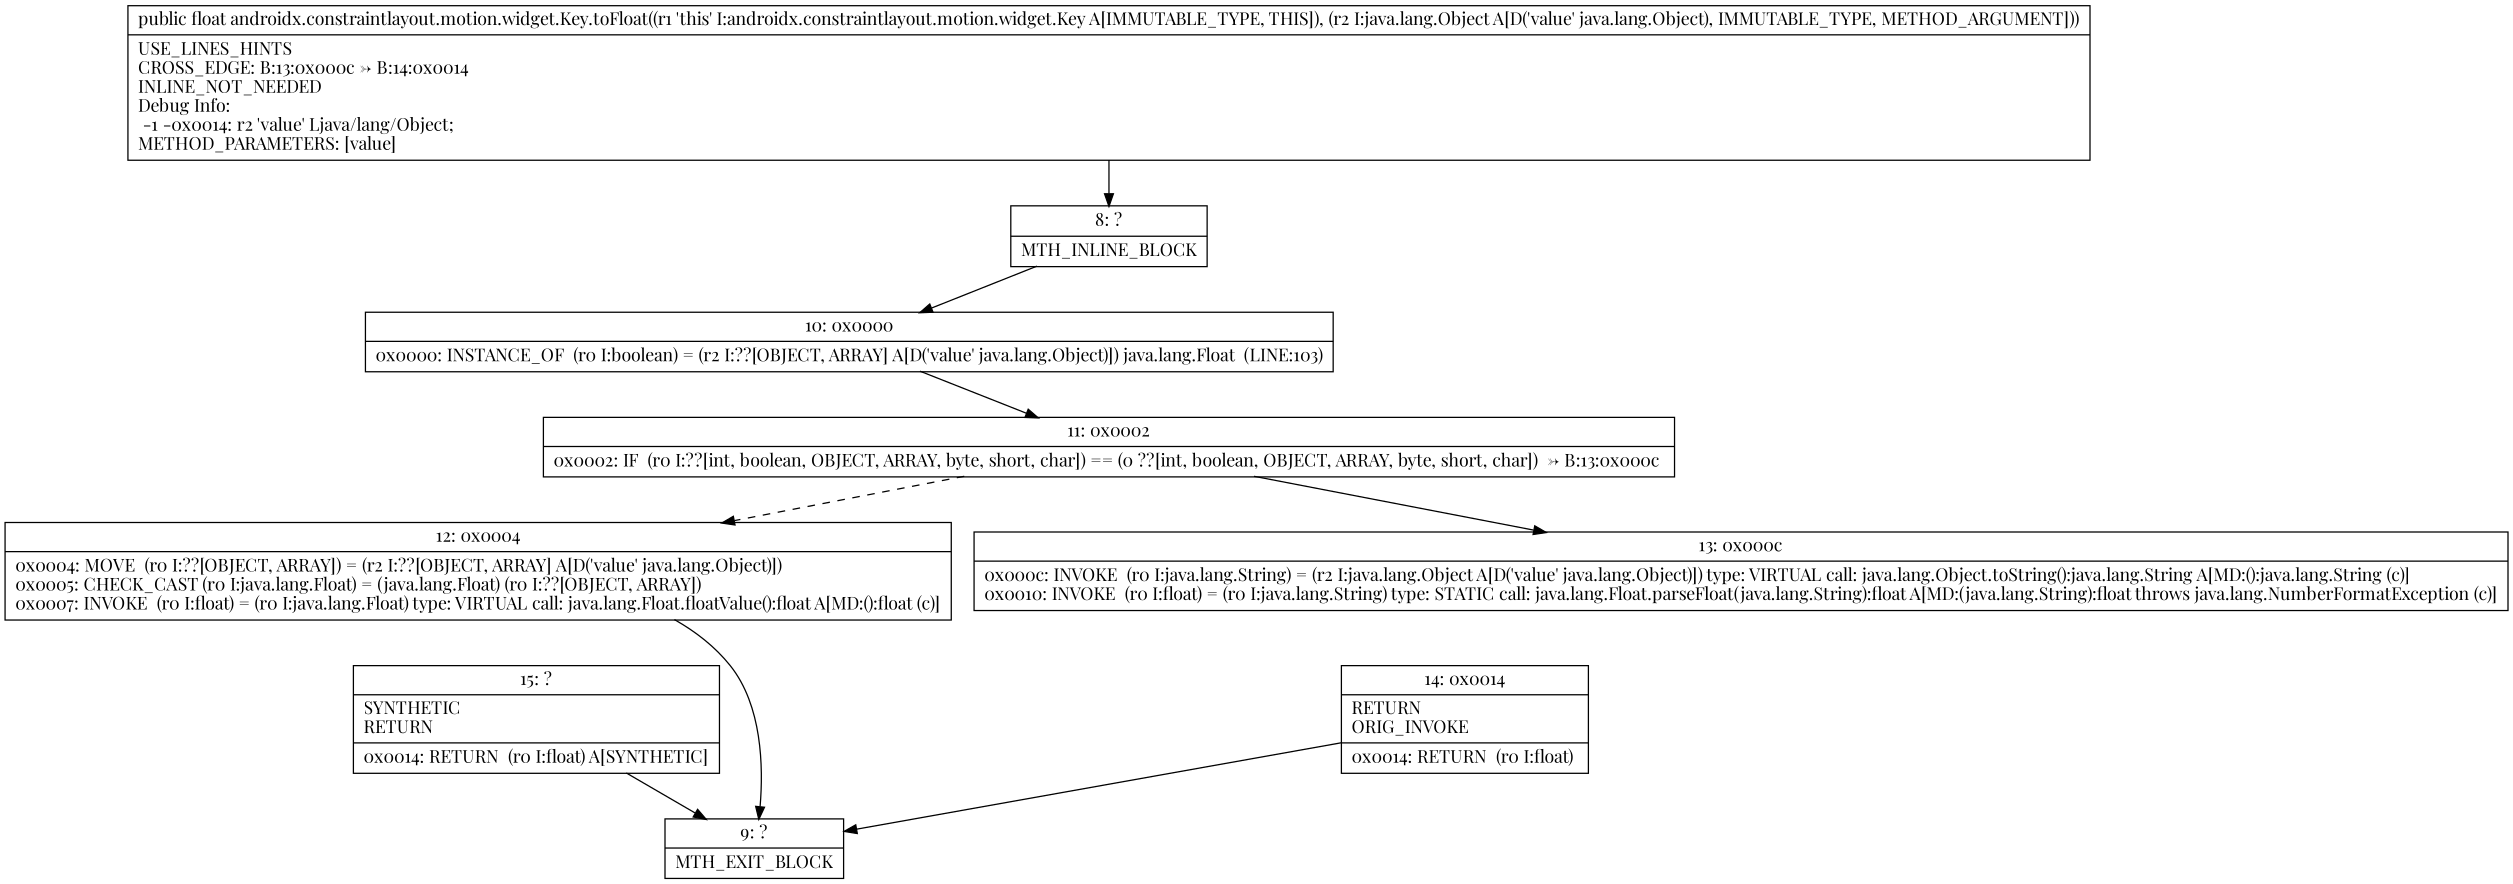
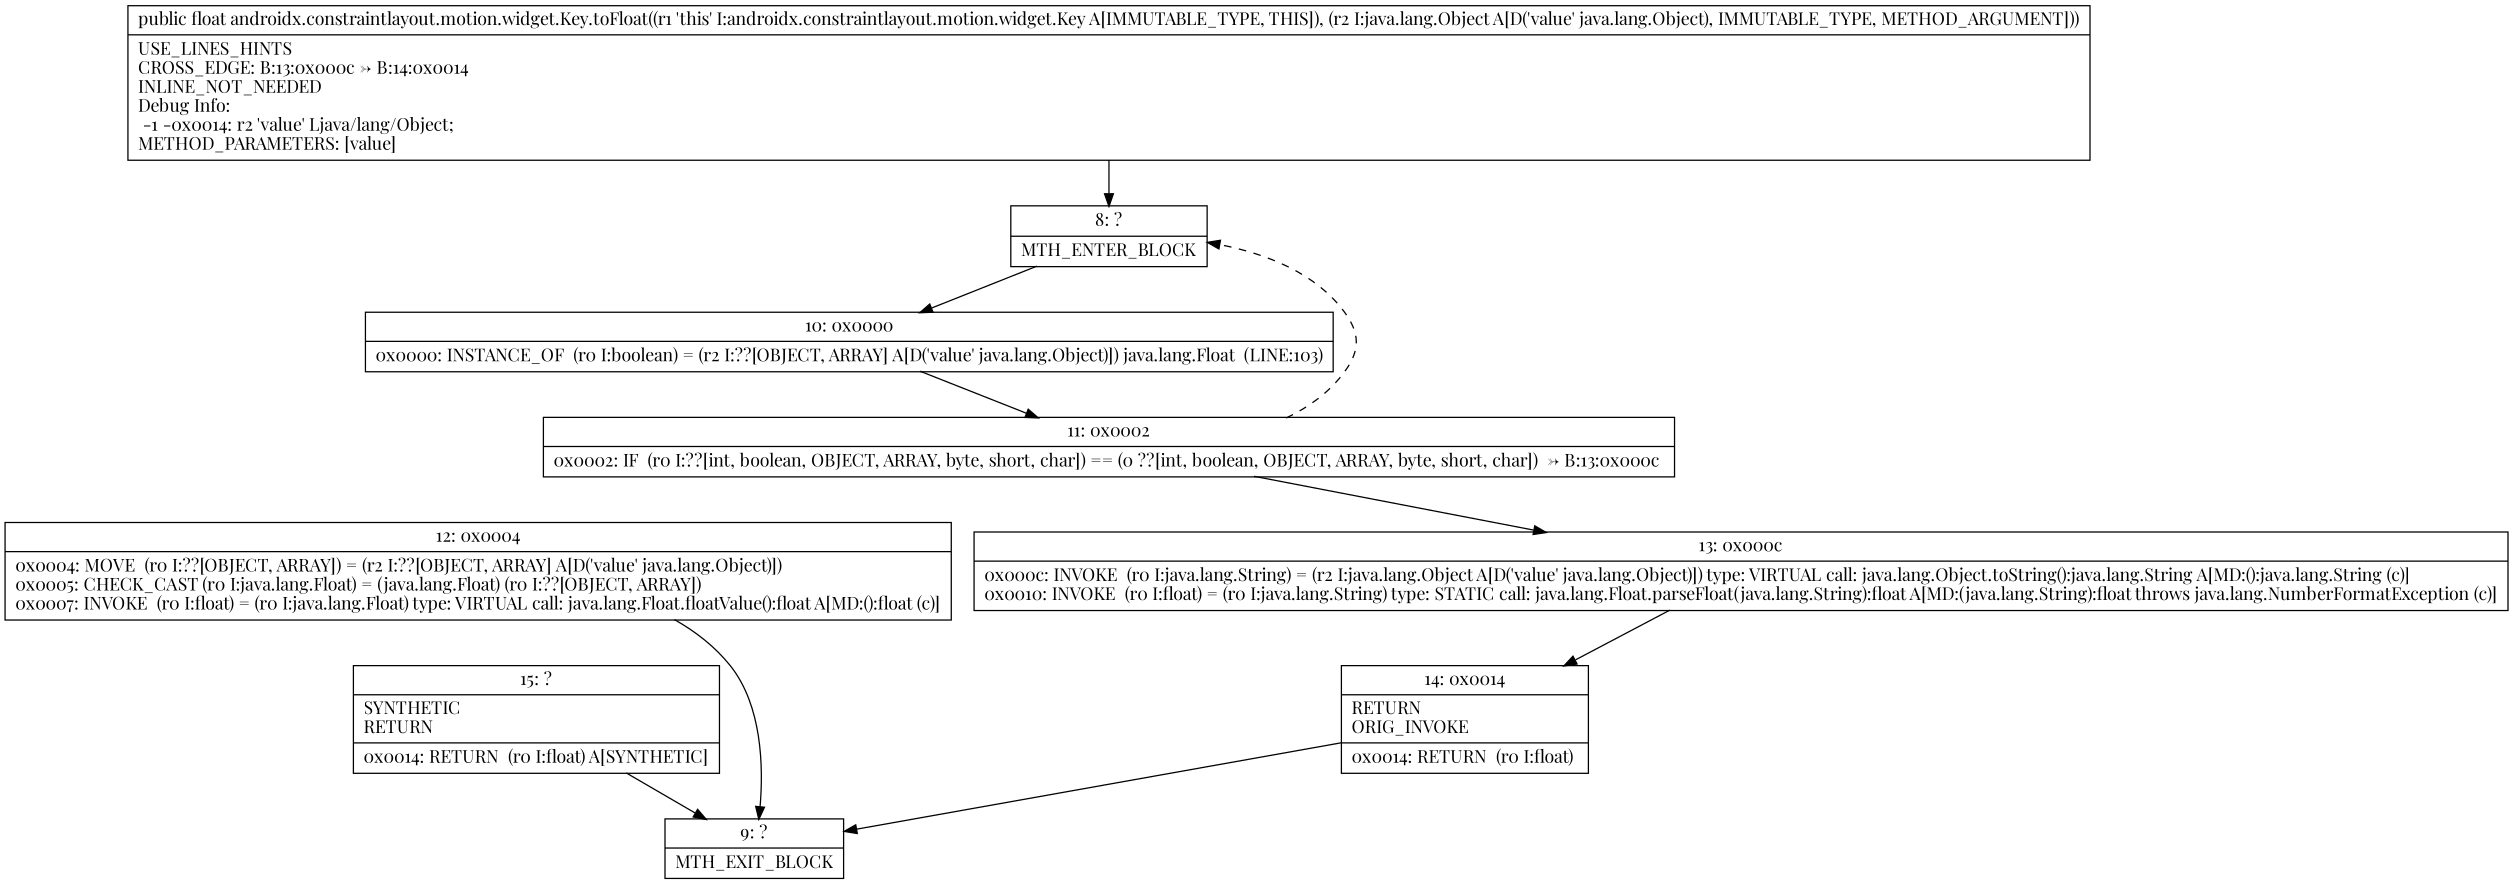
(1109, 251) -> (1109, 251)
(849, 498) -> (1343, 311)
none -> (1623, 635)
